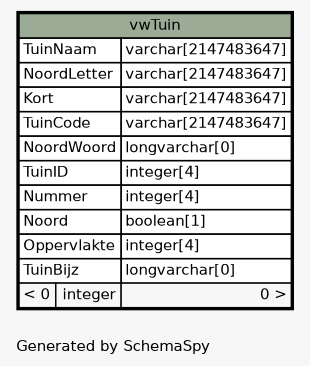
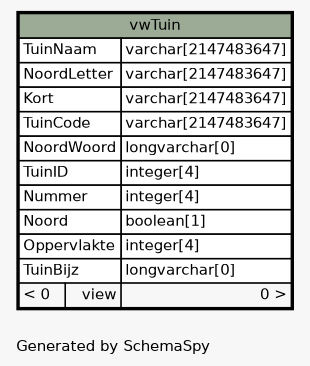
(90, 295) -> (99, 295)
